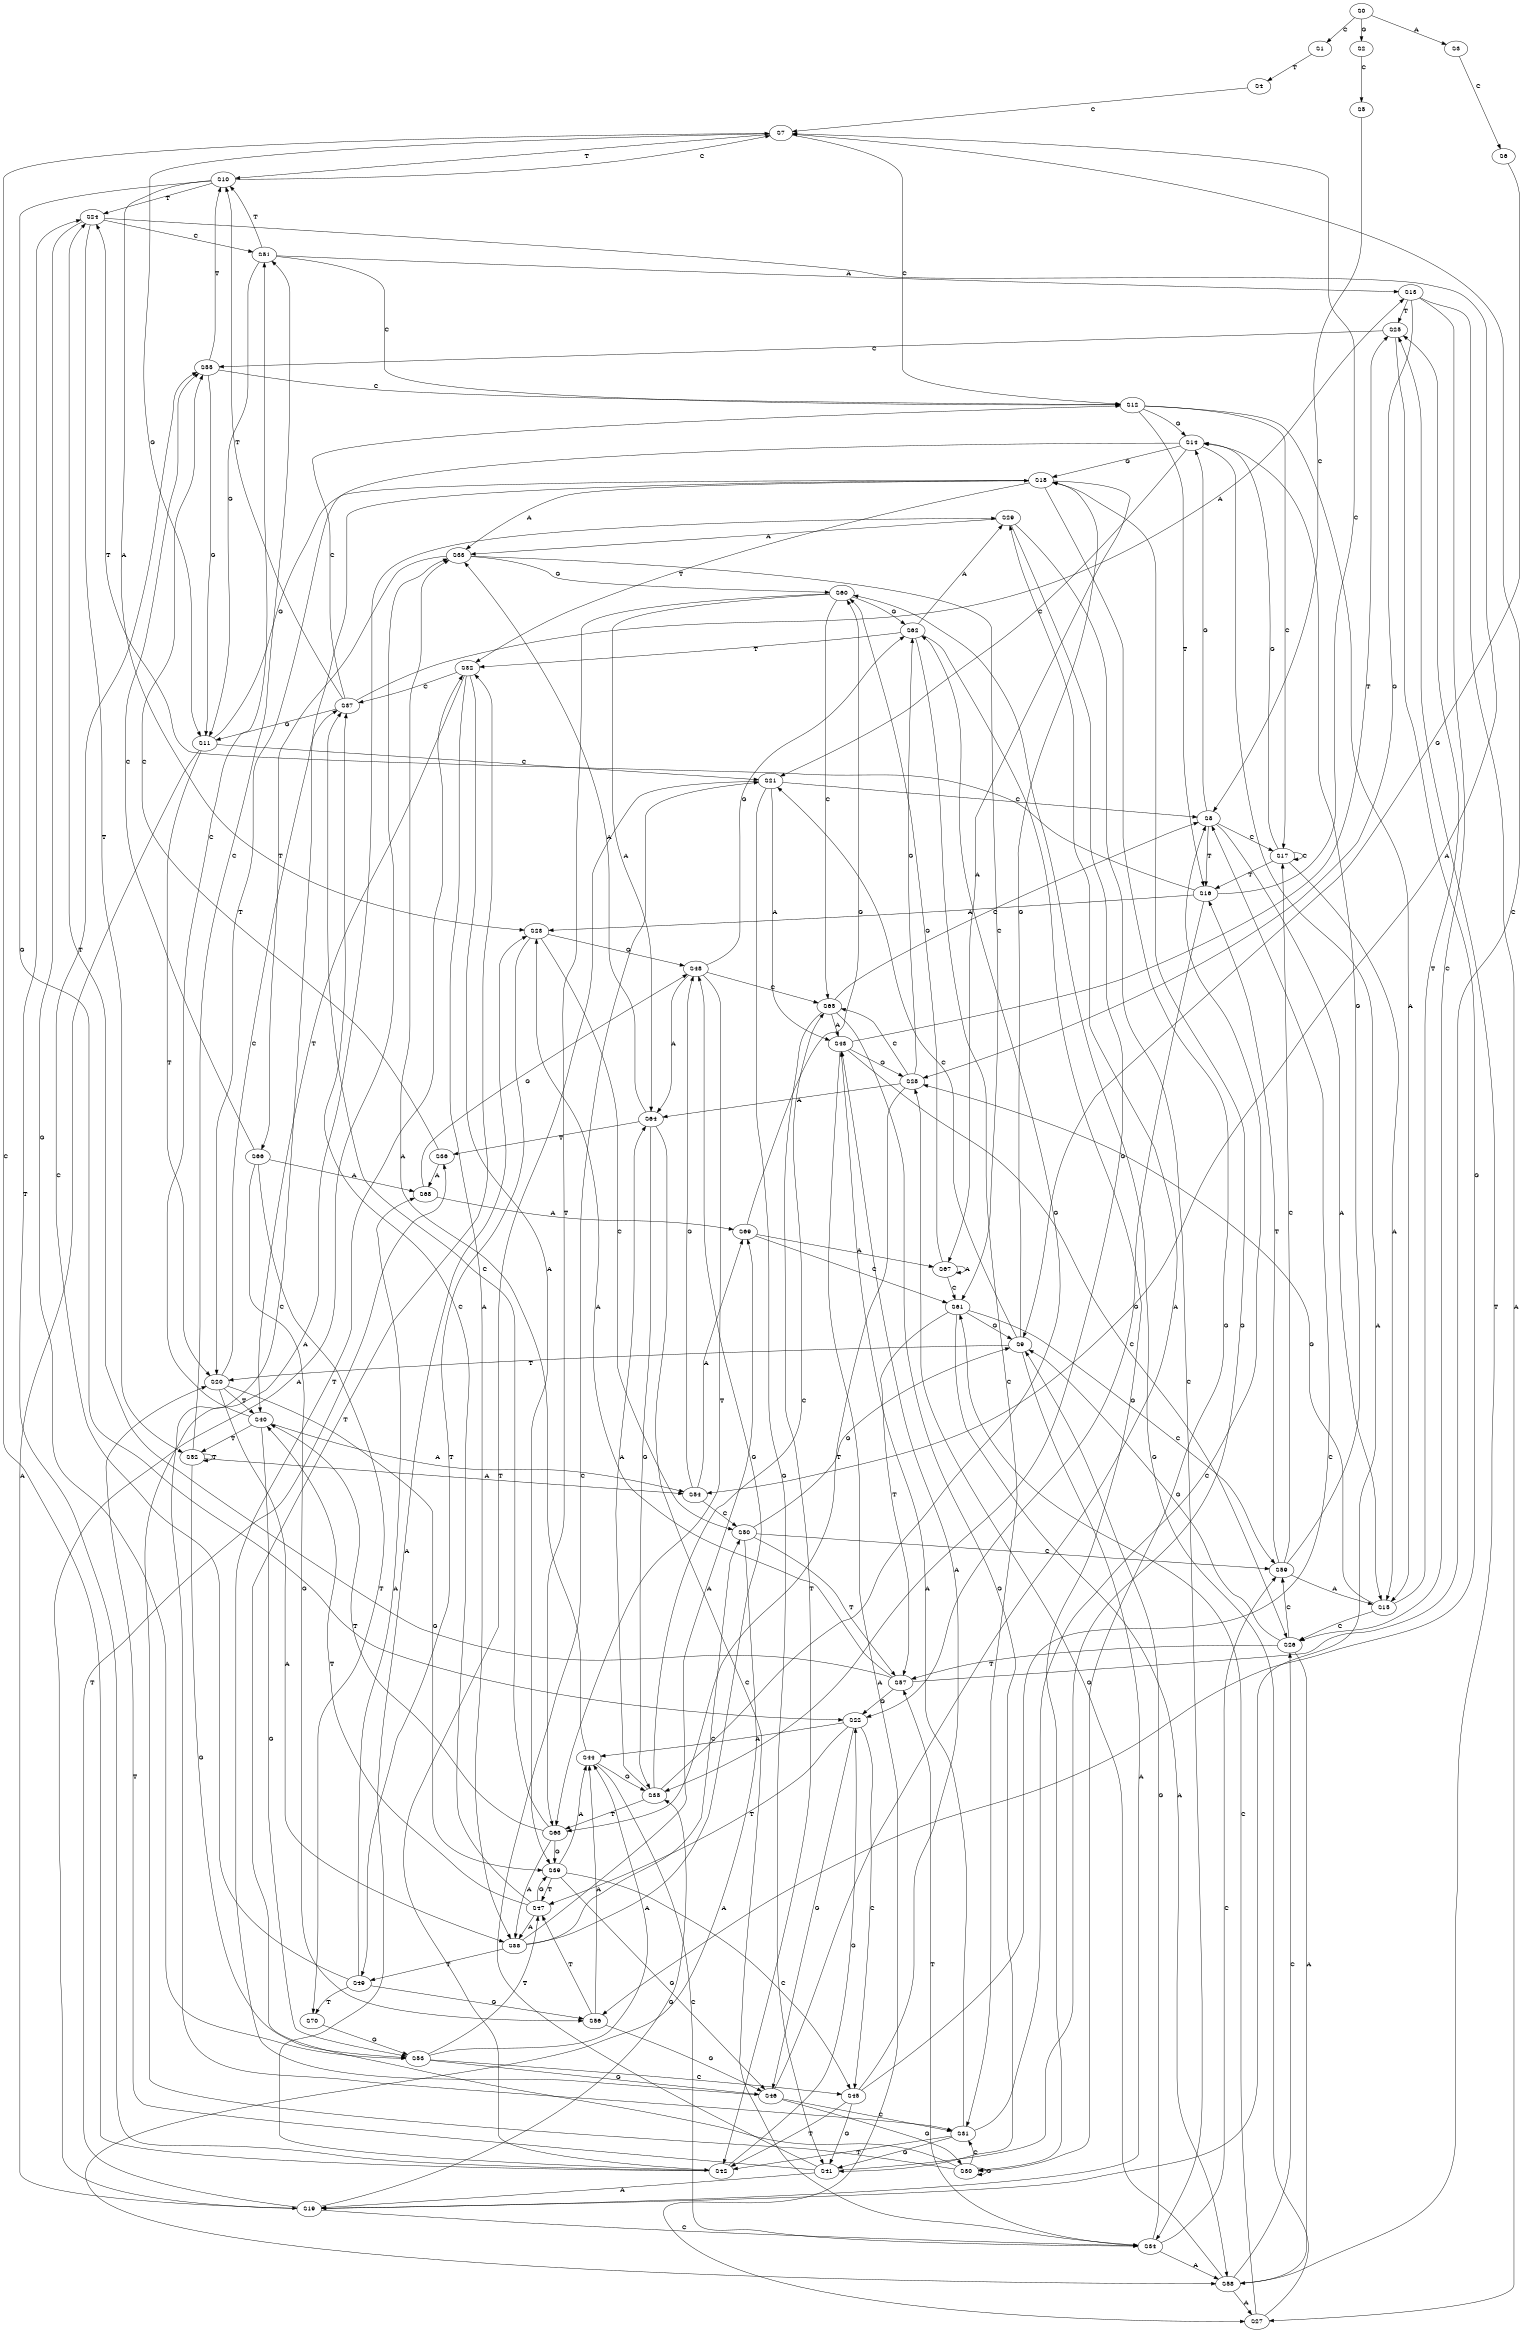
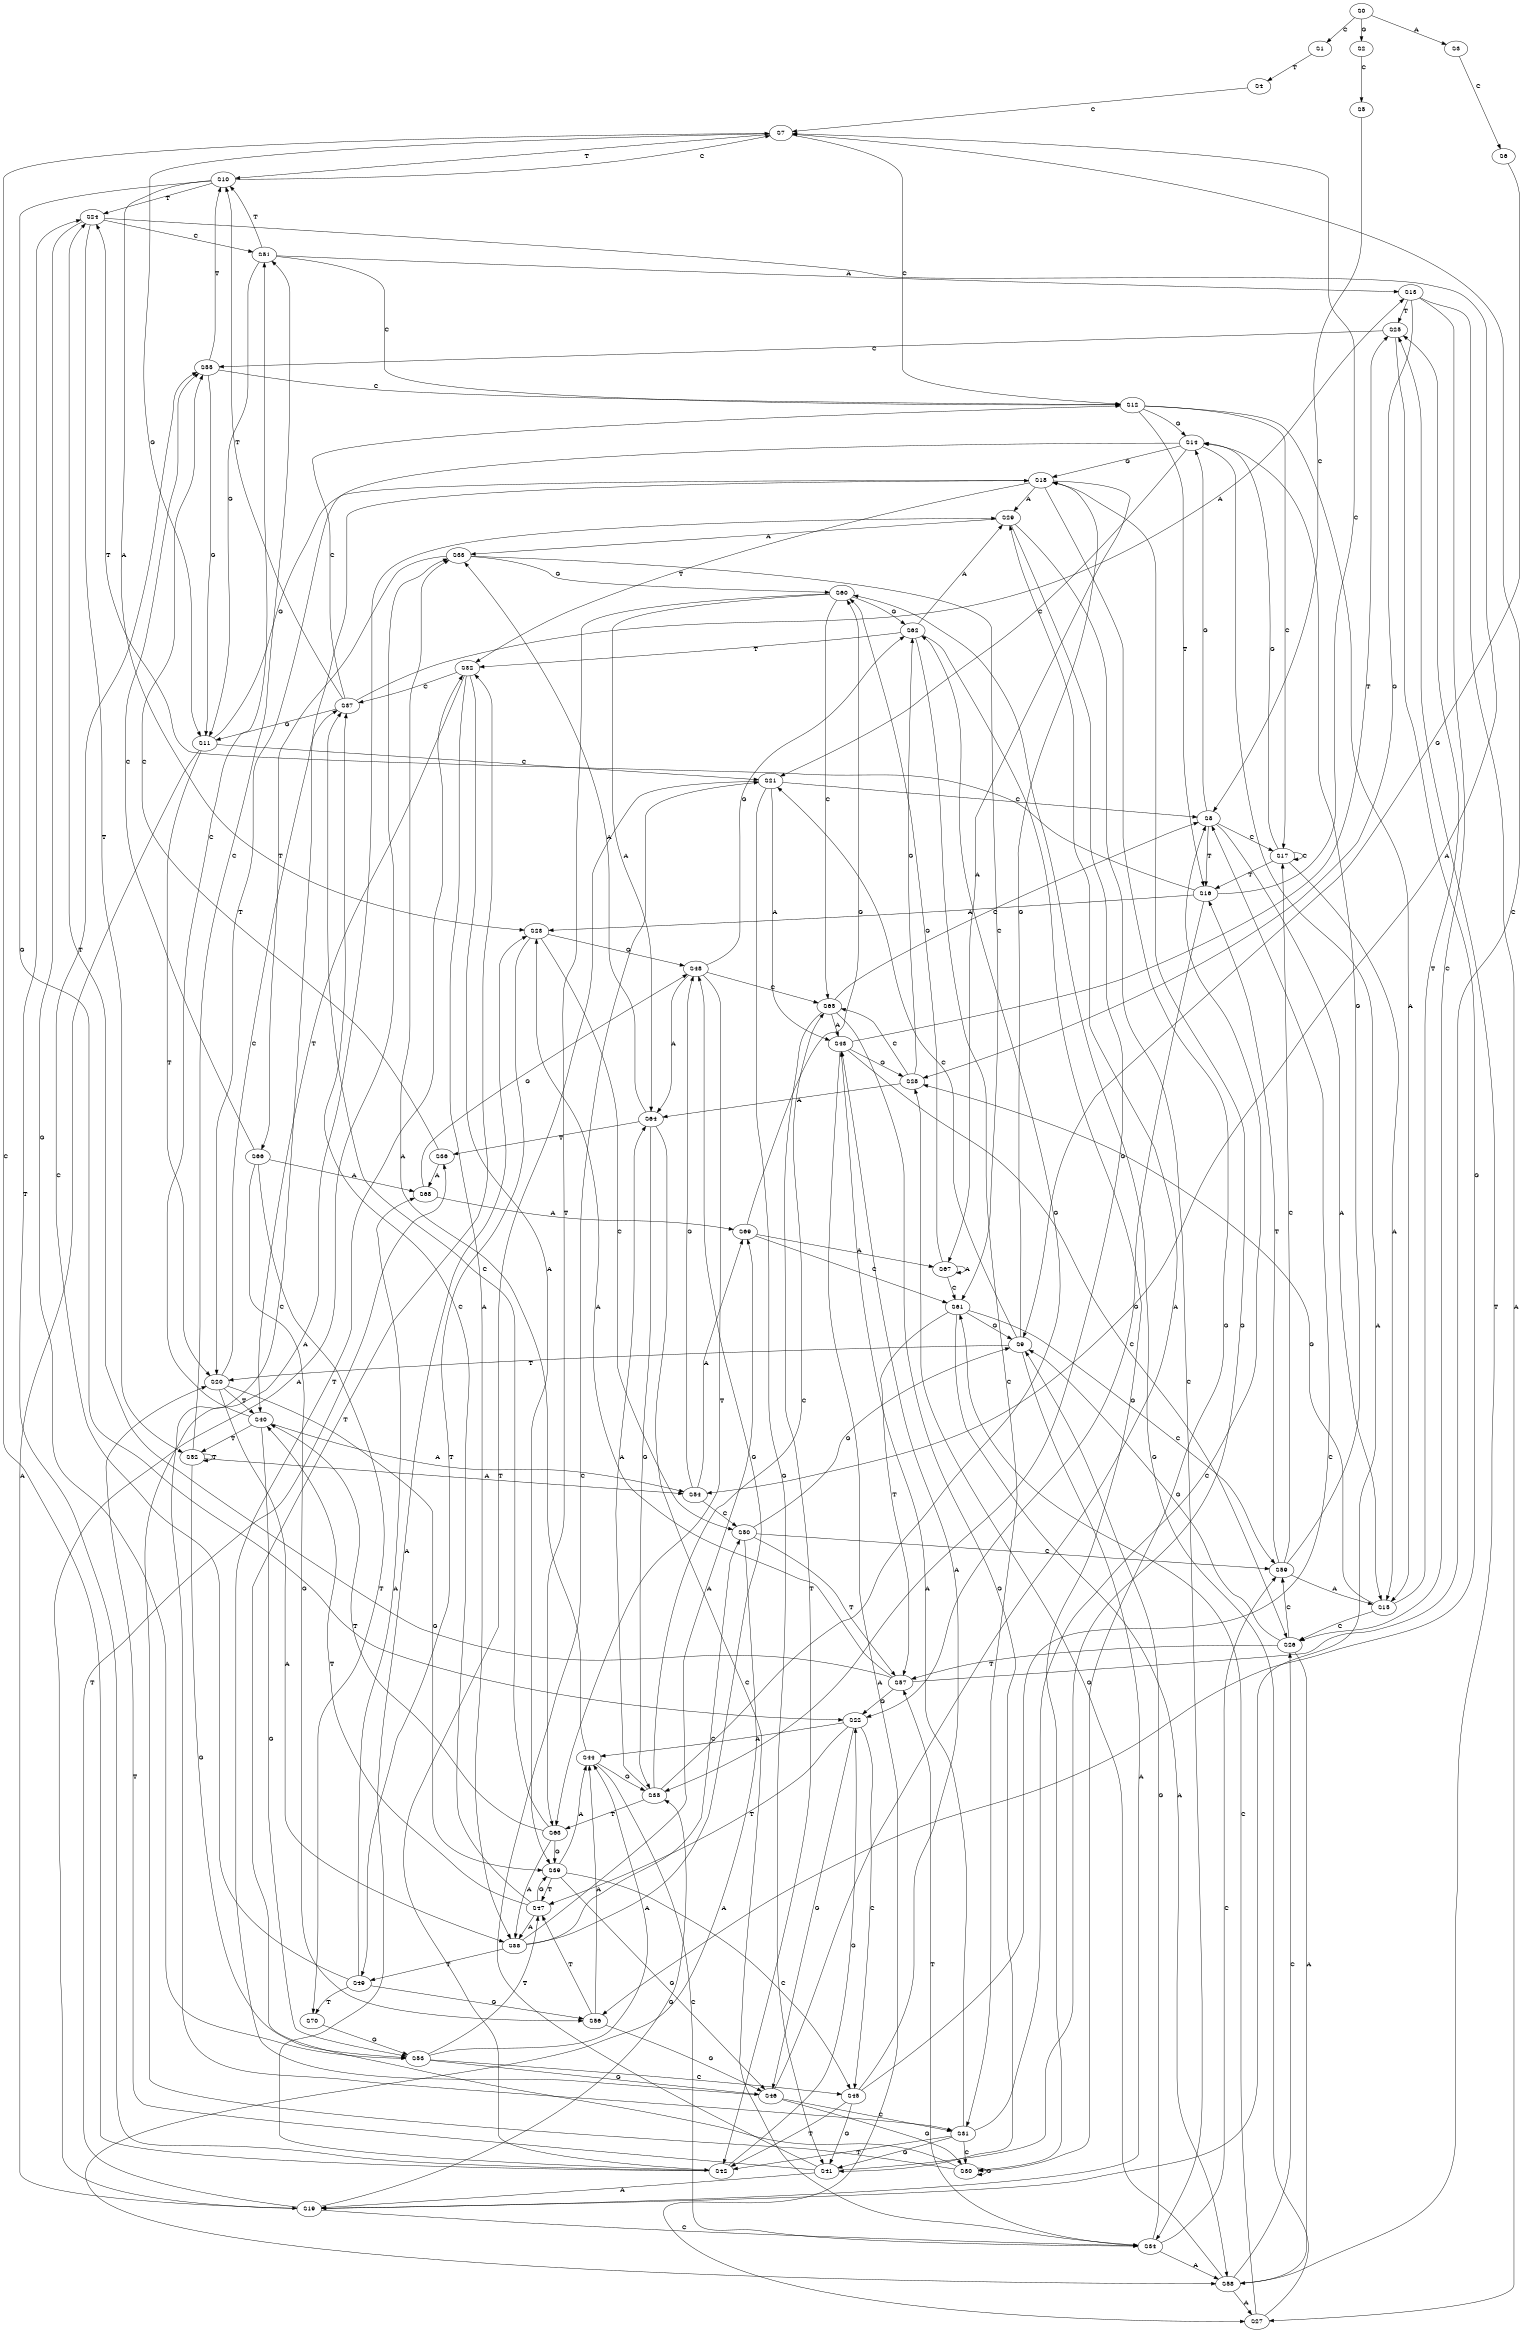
(628, 489) -> (1026, 497)
(830, 1515) -> none
(973, 2152) -> (965, 2150)
